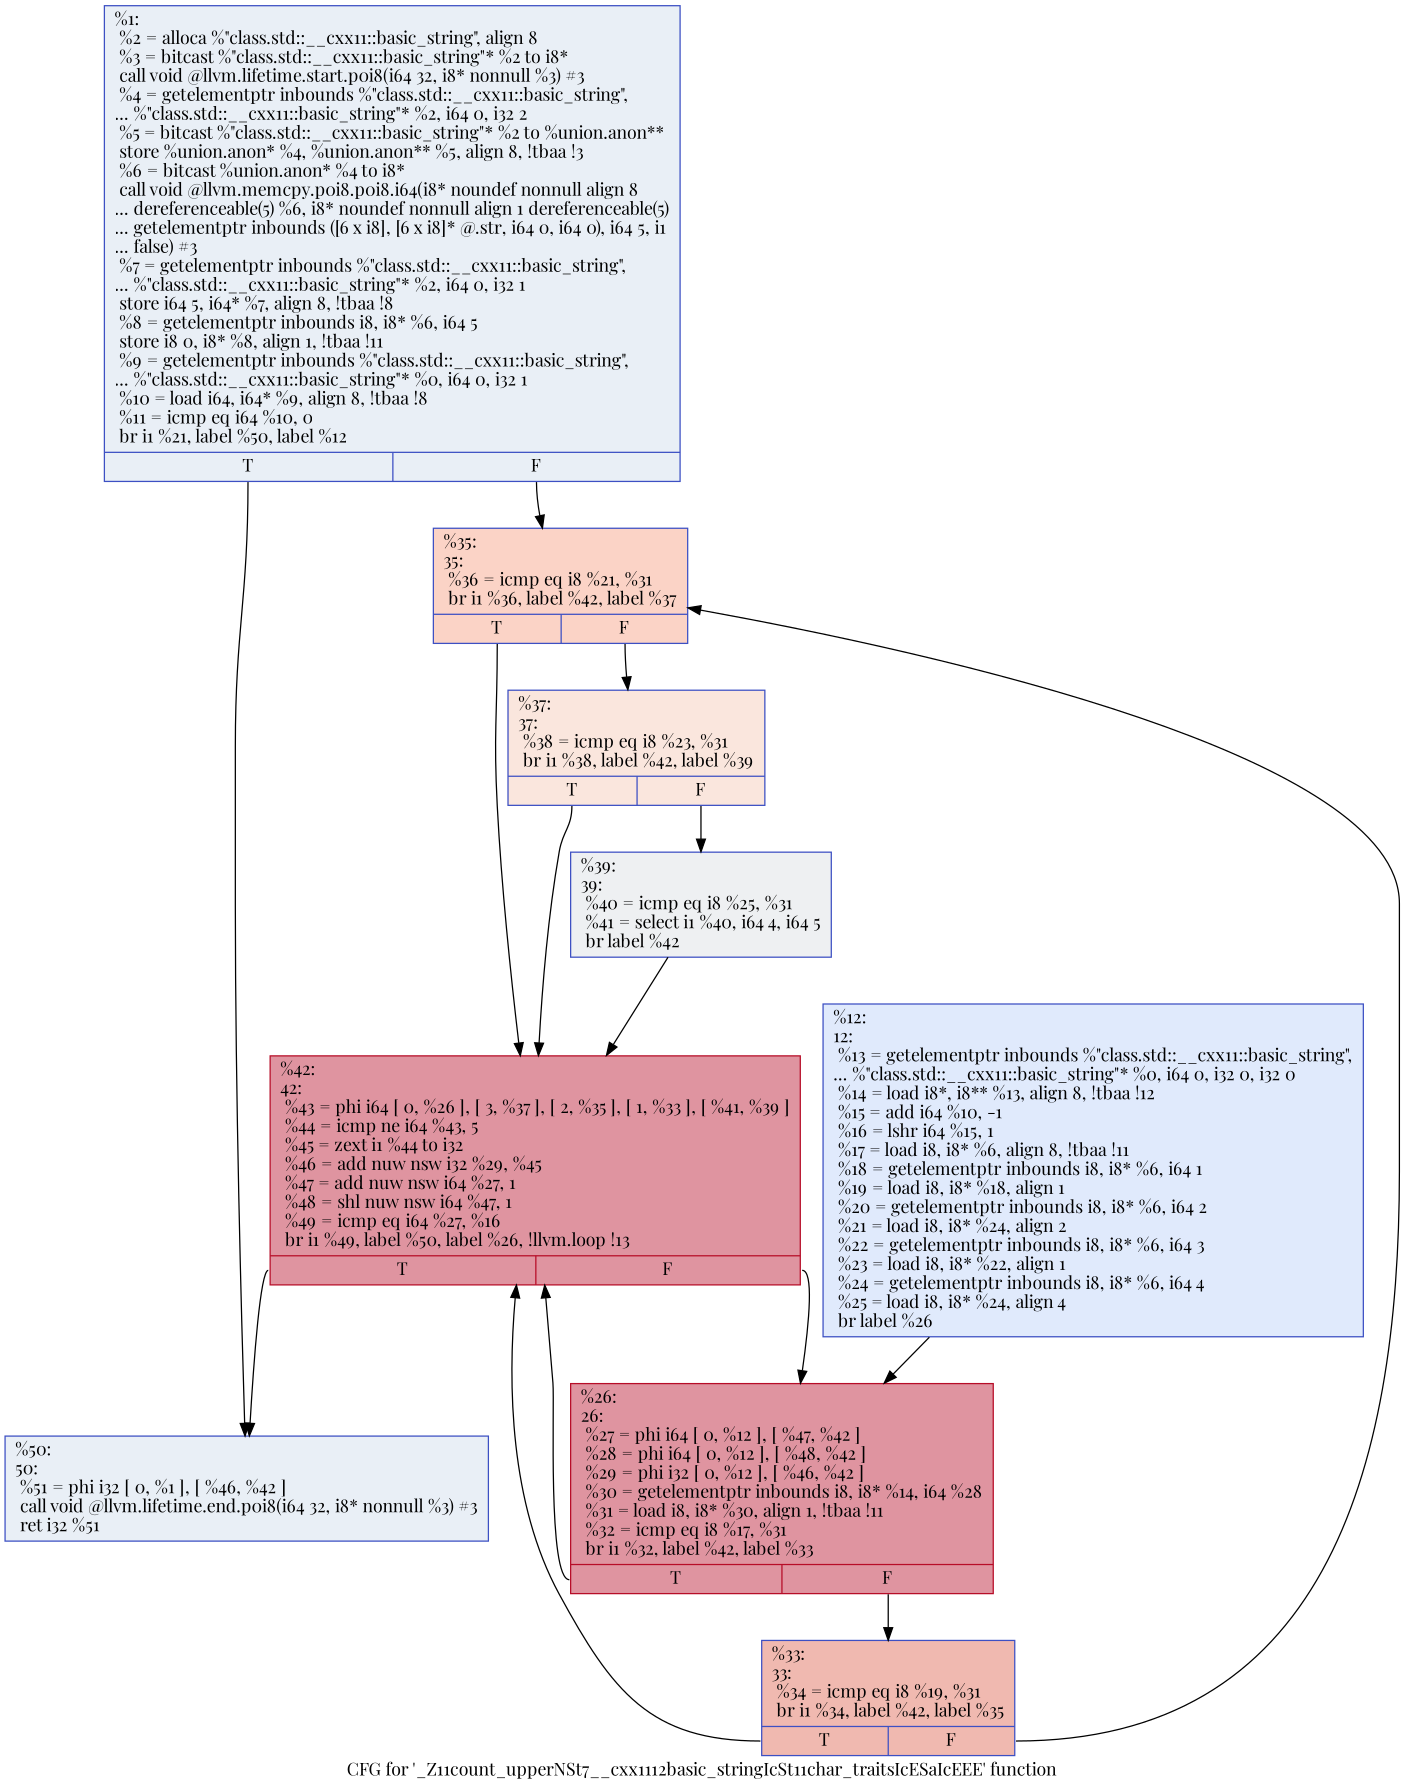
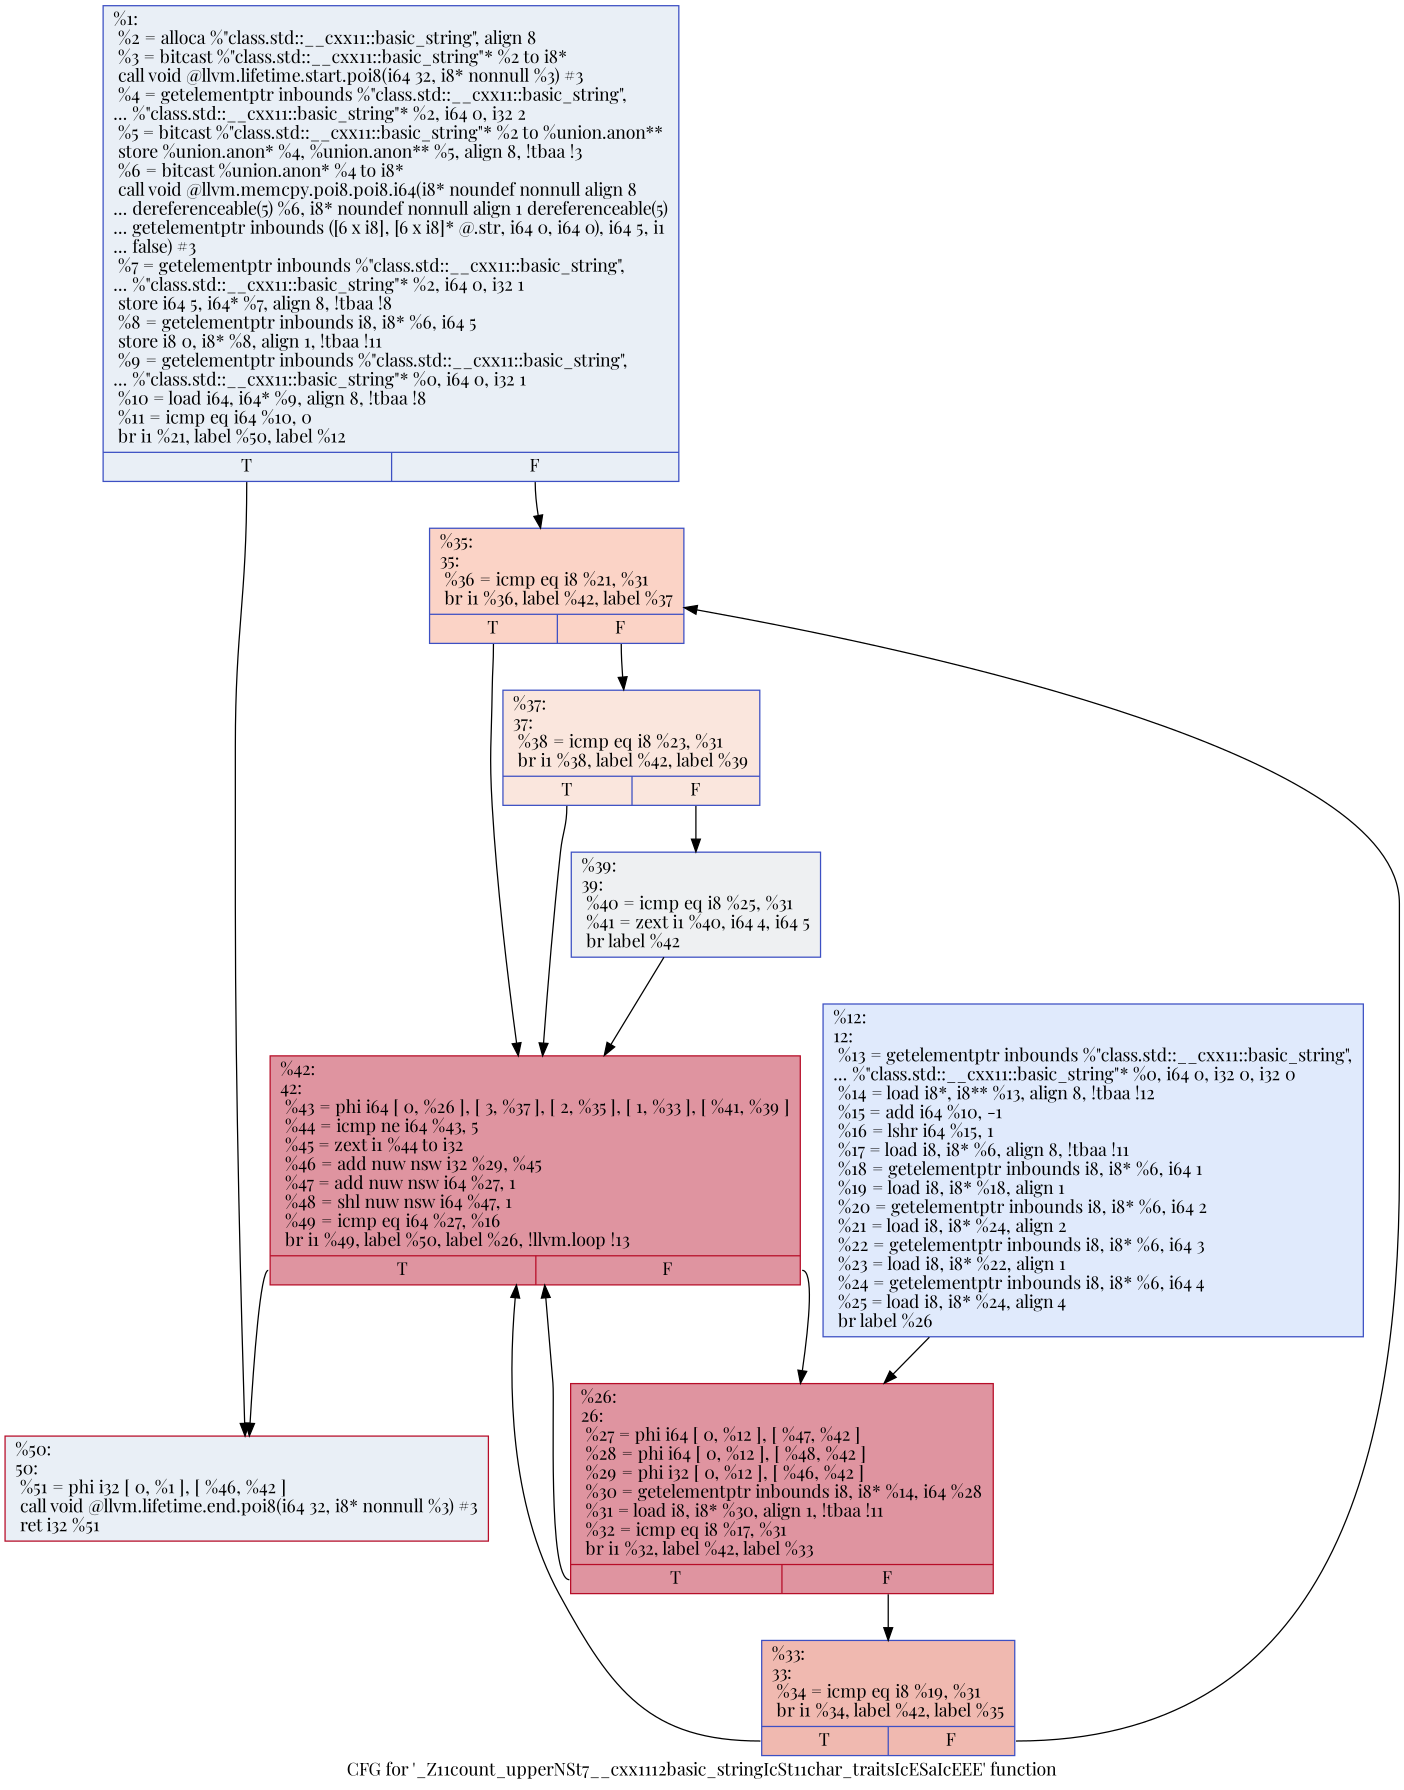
(701, 923) -> (696, 923)
(247, 1489) -> (247, 1489)
